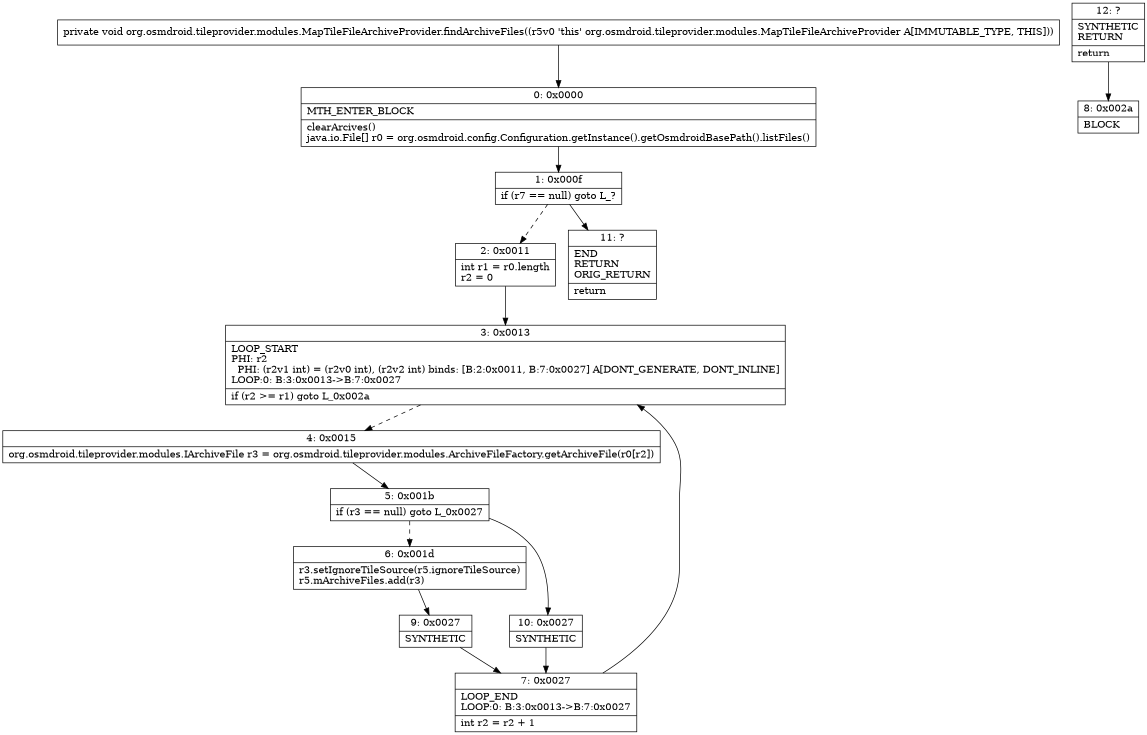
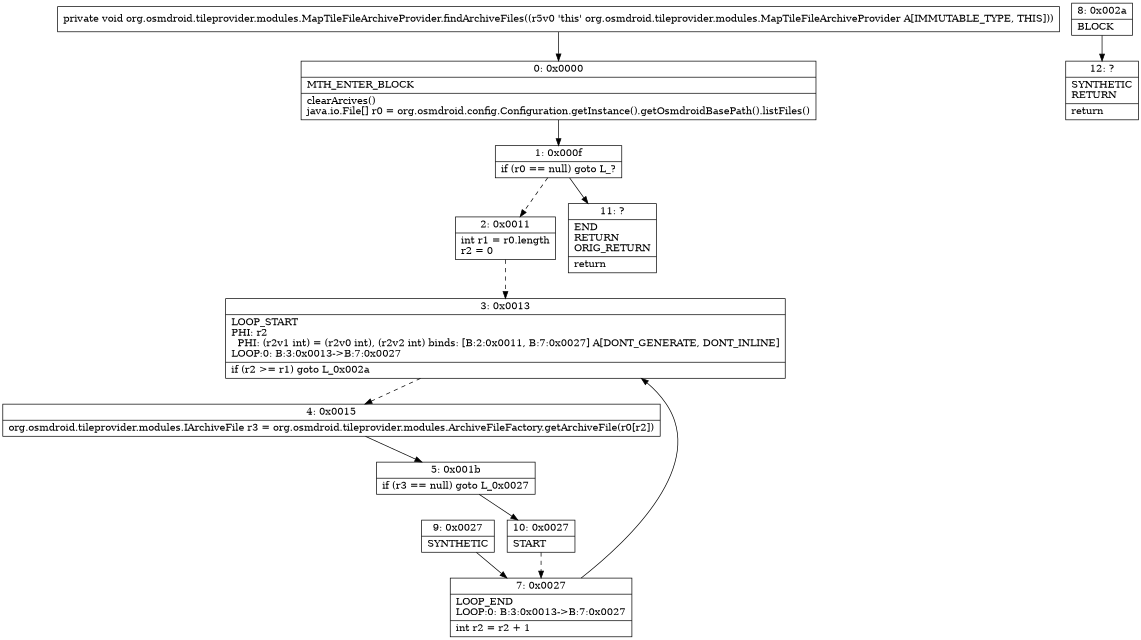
(1108, 78) -> (1102, 45)
(559, 196) -> (559, 169)
(505, 302) -> (505, 275)
(410, 568) -> none
(546, 639) -> (530, 544)
(546, 657) -> (541, 562)
